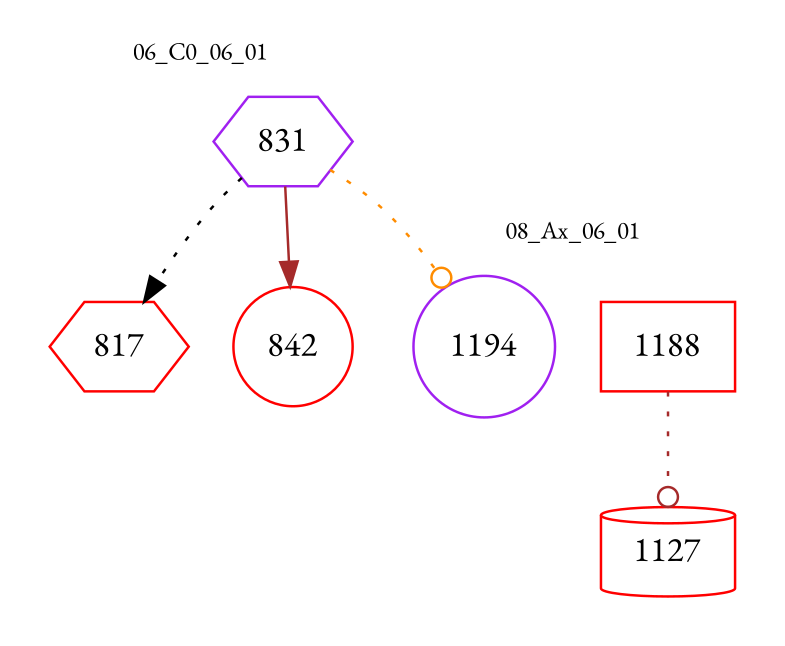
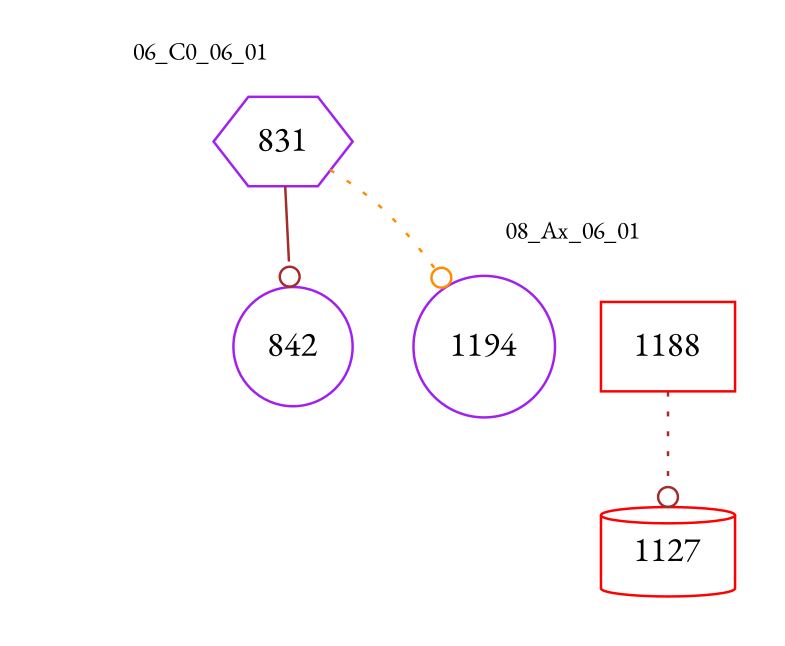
(287, 224) -> (287, 224)
(119, 347) -> none
(293, 347) -> (293, 347)
